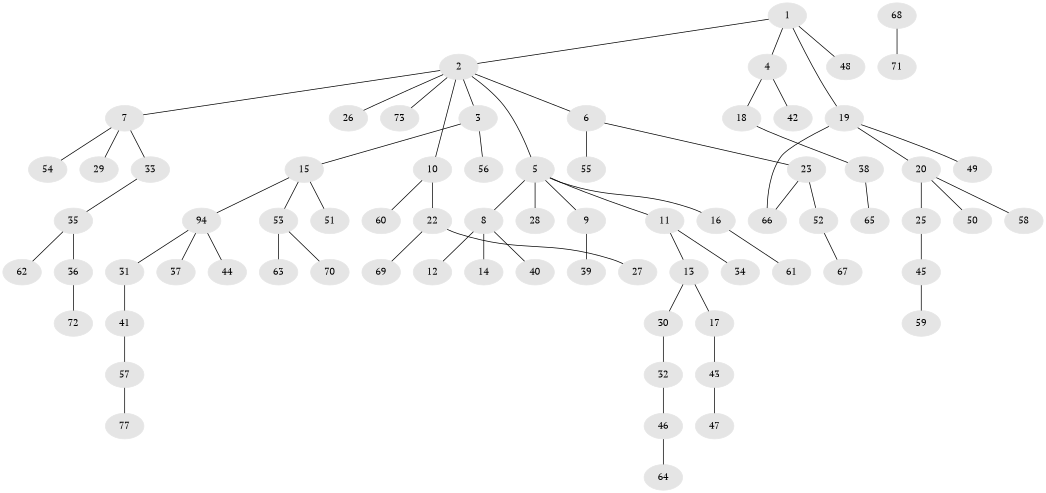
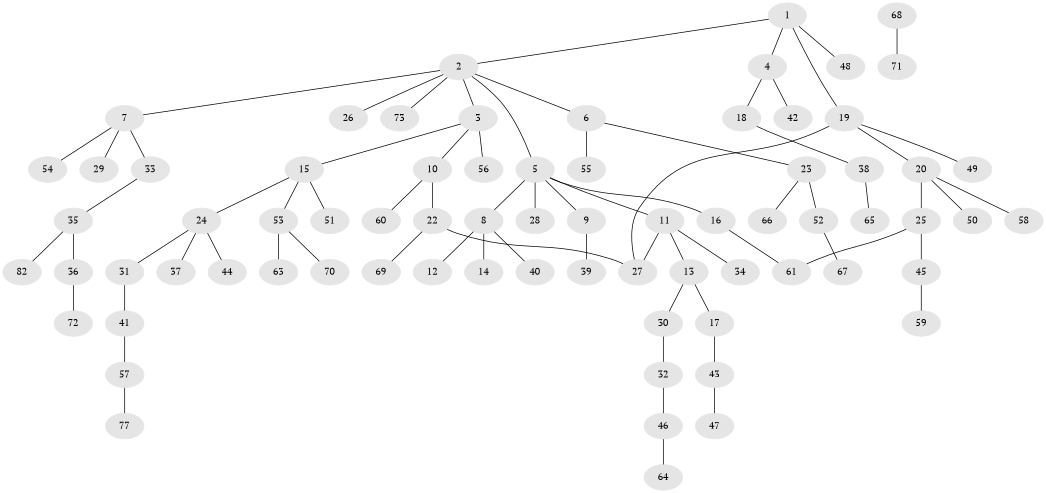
(446, 118) -> (455, 144)
(782, 156) -> (701, 160)
(202, 221) -> (202, 221)
none -> (651, 247)
none -> (856, 247)
(22, 272) -> (22, 272)
